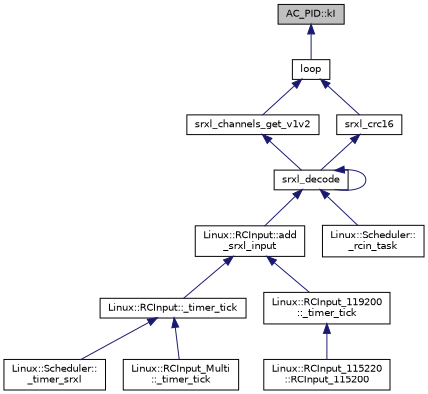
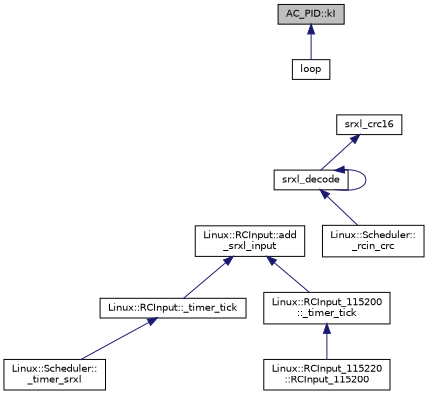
(344, 100) -> none
(253, 125) -> none
(280, 211) -> none
(373, 241) -> (373, 241)
(327, 308) -> (327, 308)
(181, 375) -> none
